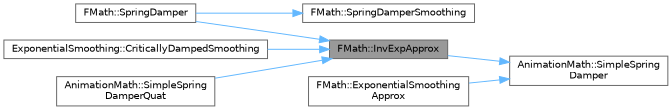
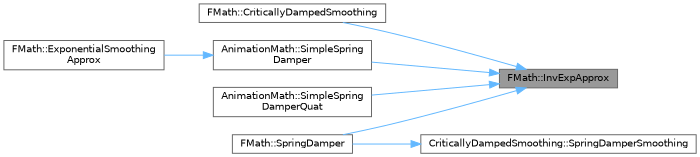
(389, 13) -> (558, 144)
(136, 49) -> (292, 13)
(474, 58) -> (430, 67)
